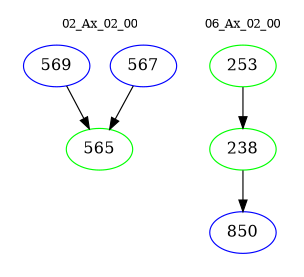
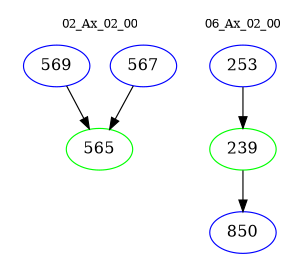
(243, 66) -> (243, 66)
(243, 149) -> (243, 149)
